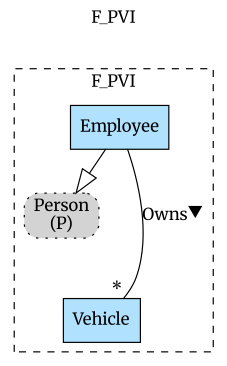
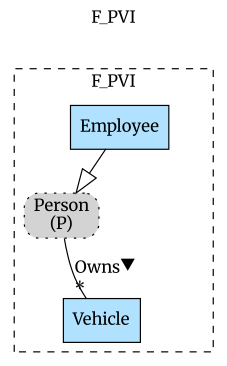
(143, 225) -> (72, 270)
